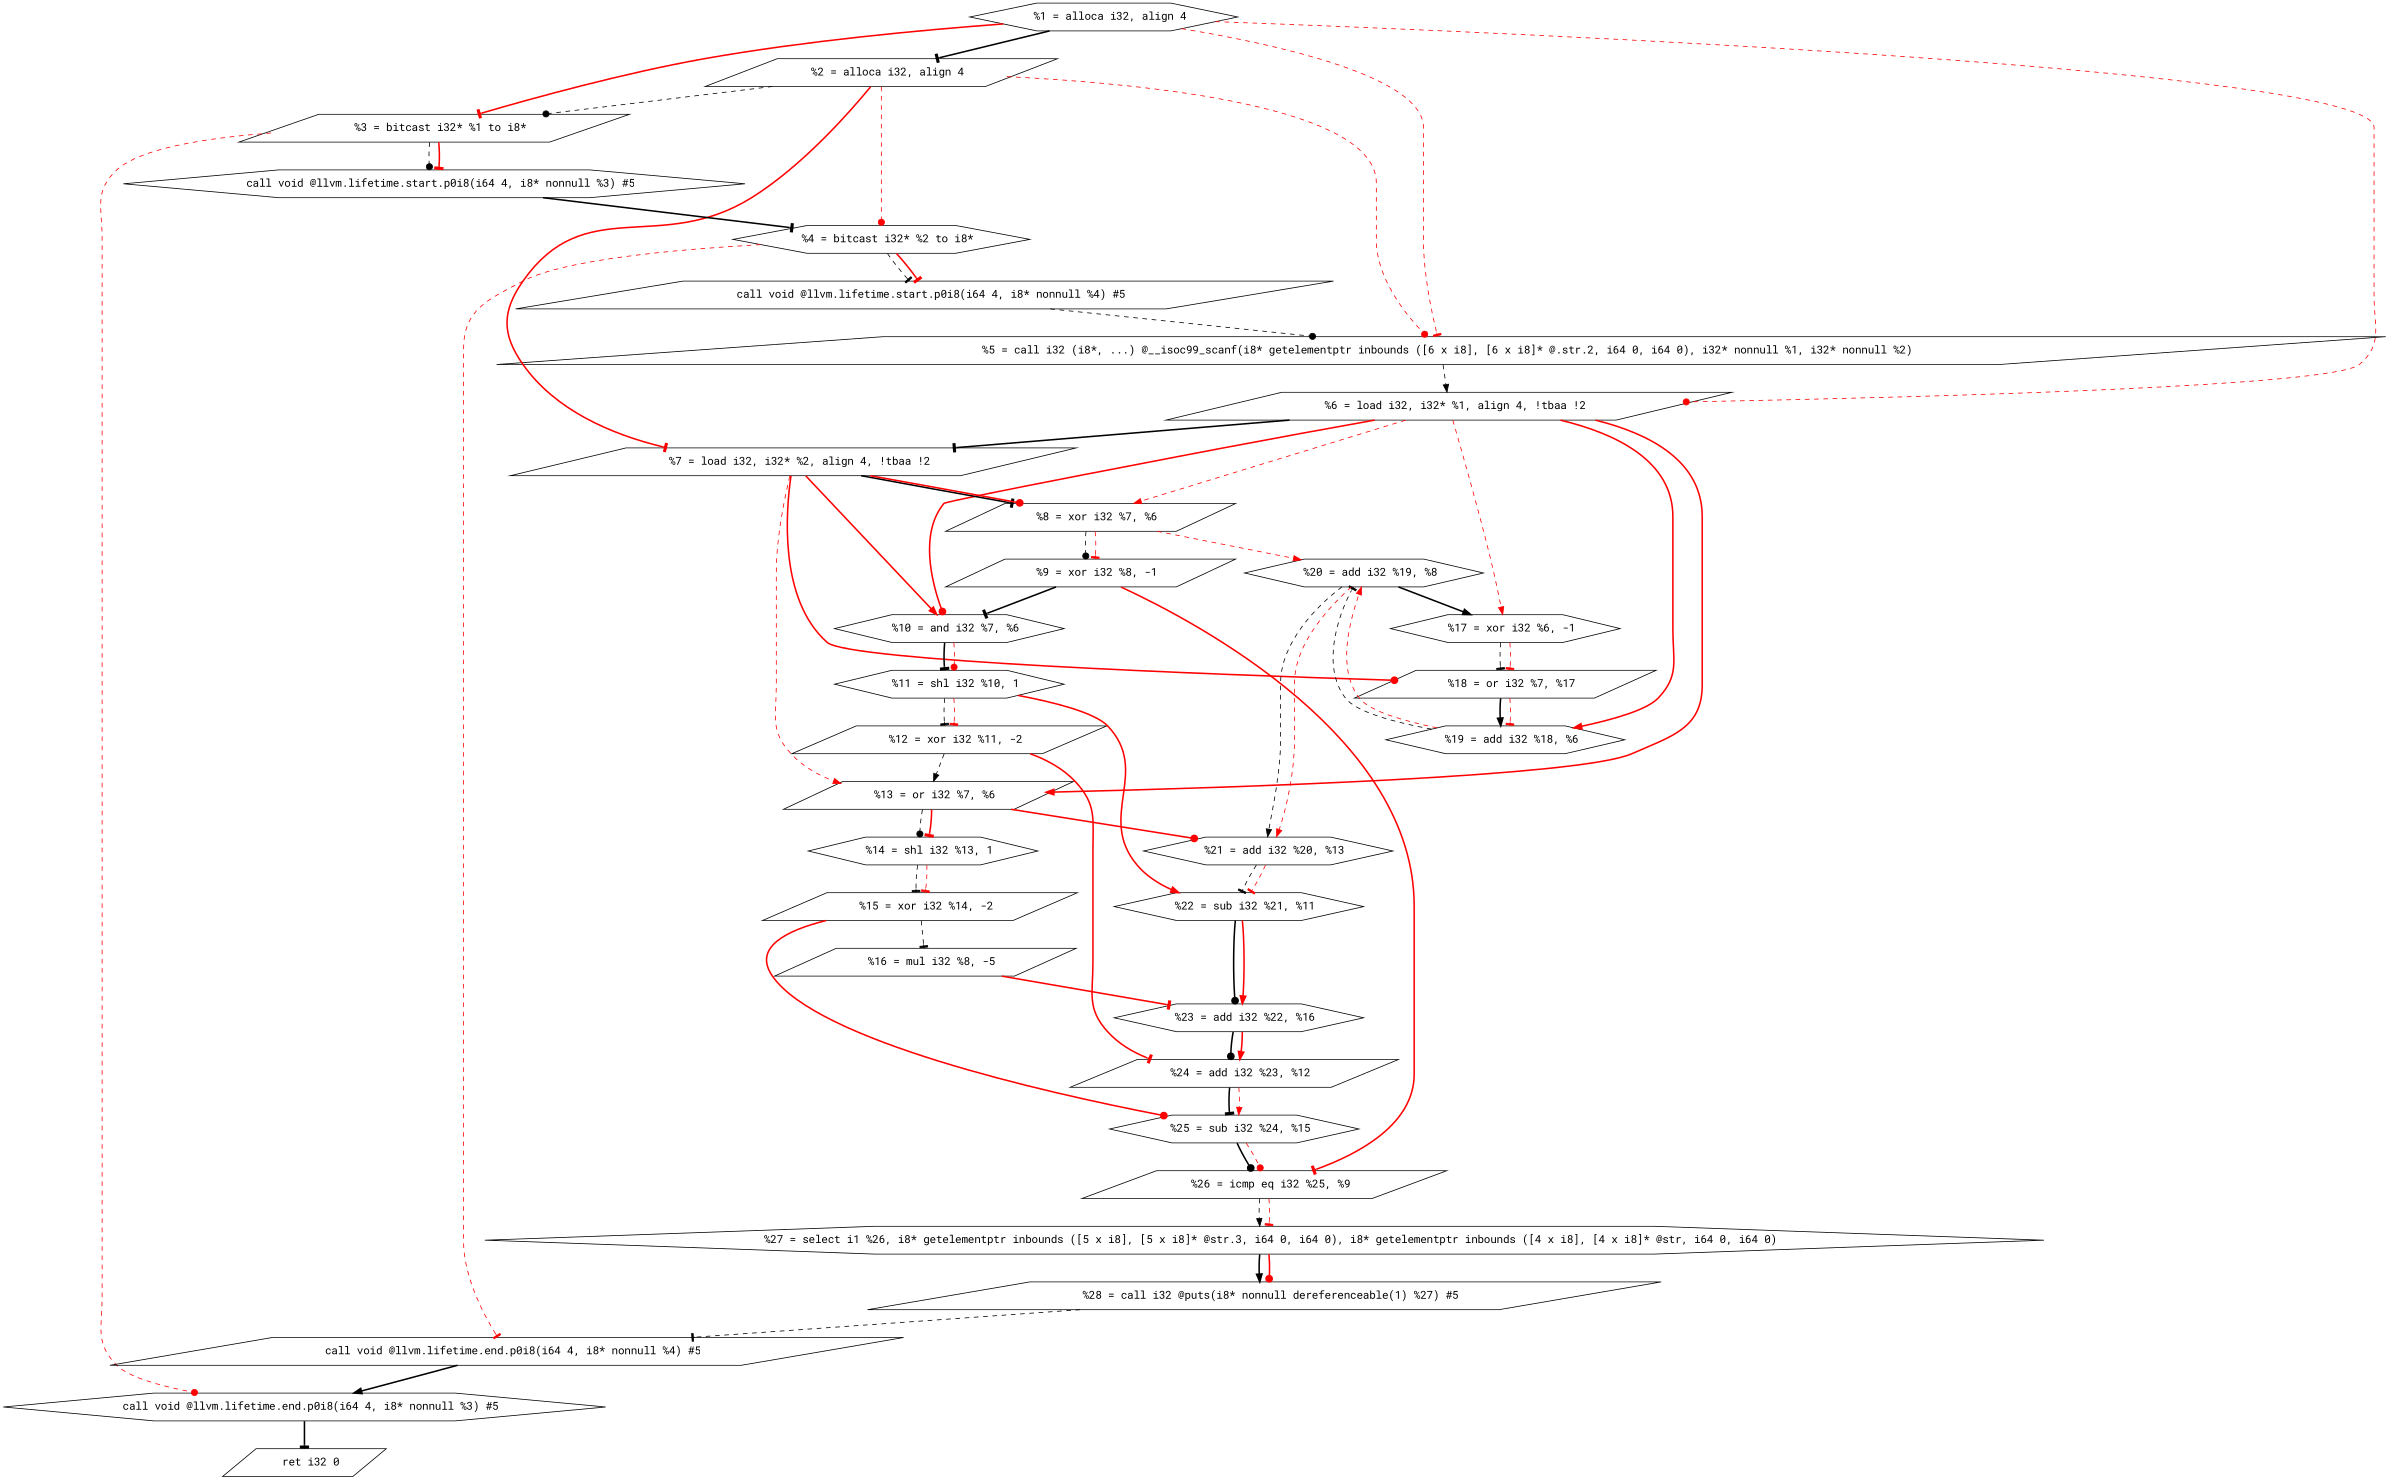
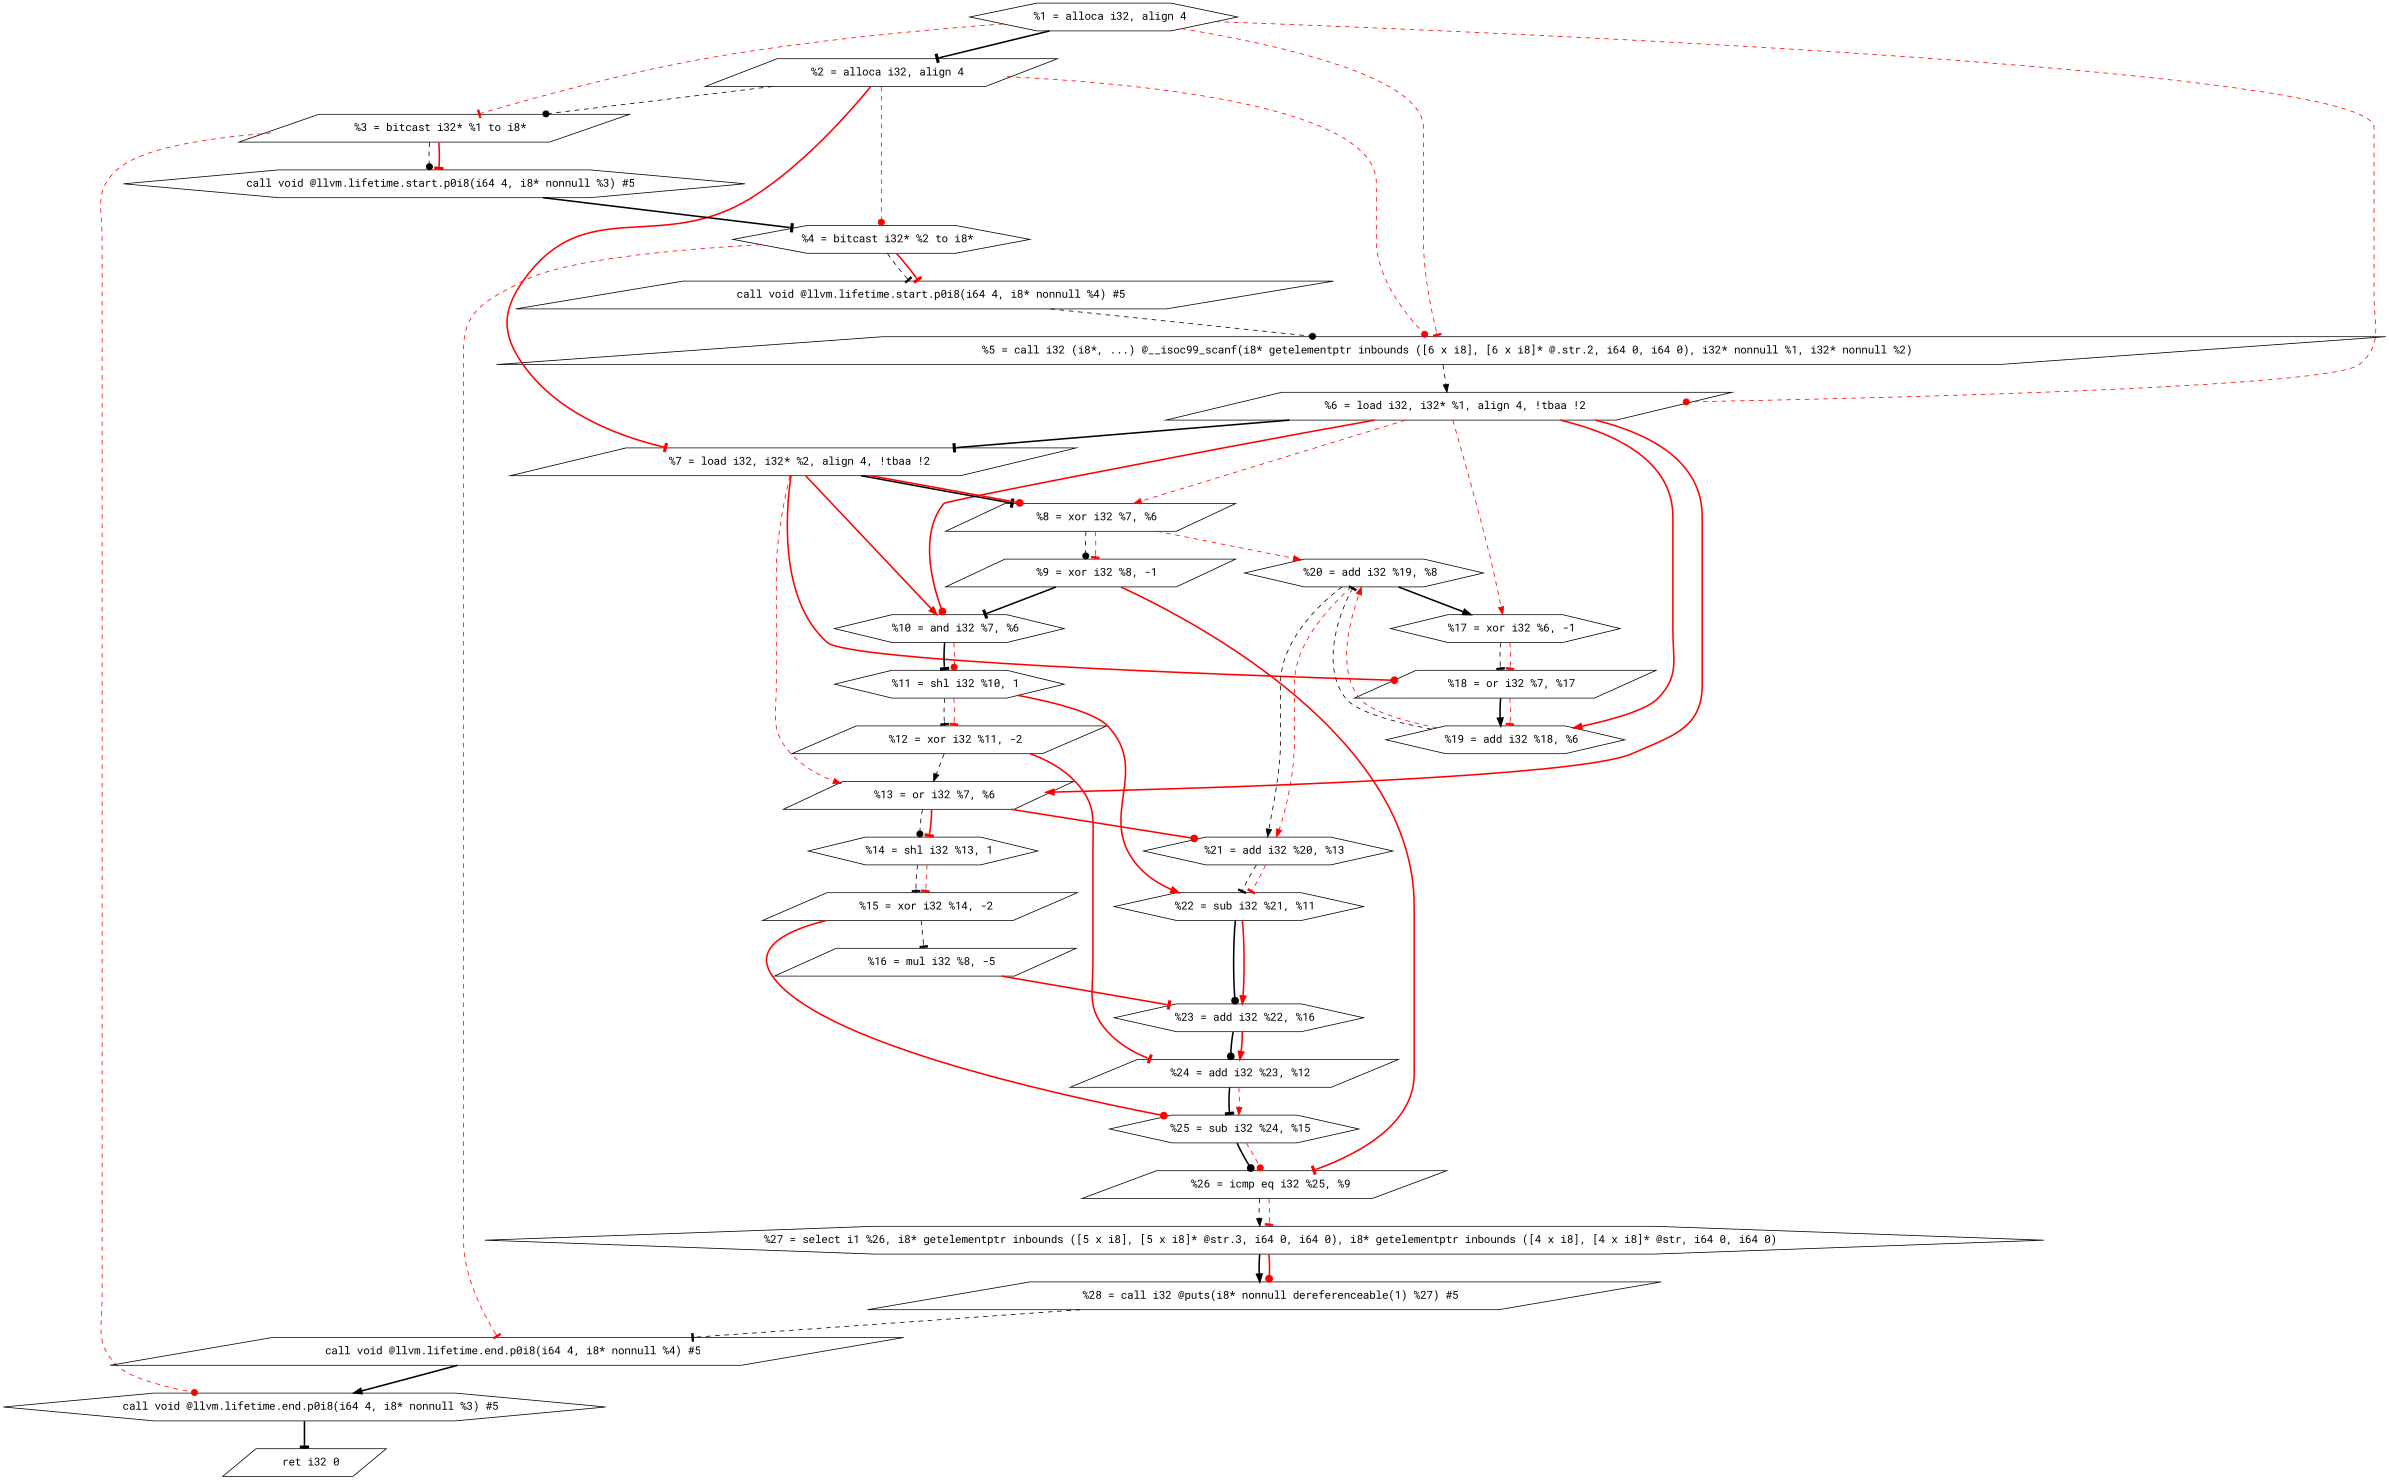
(740, 53) -> (740, 53)
